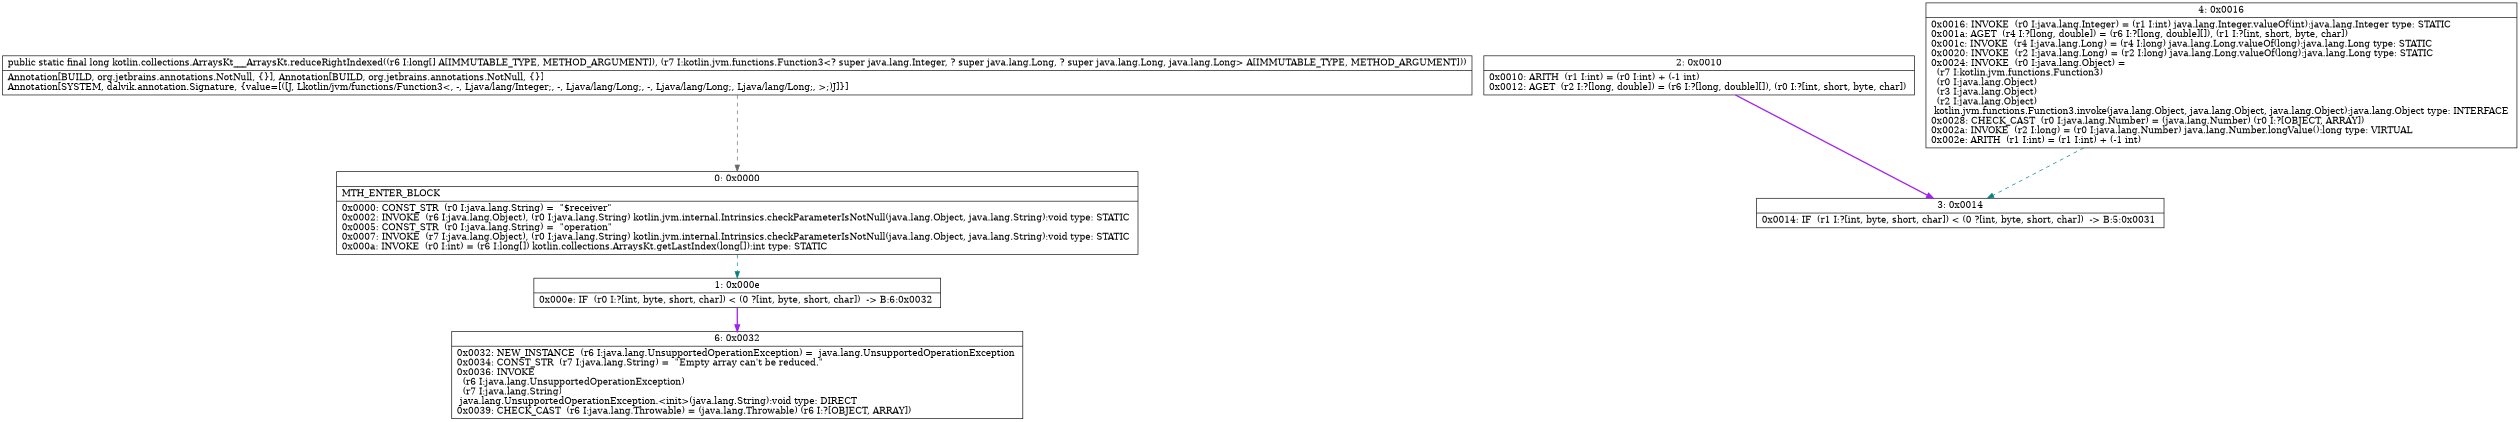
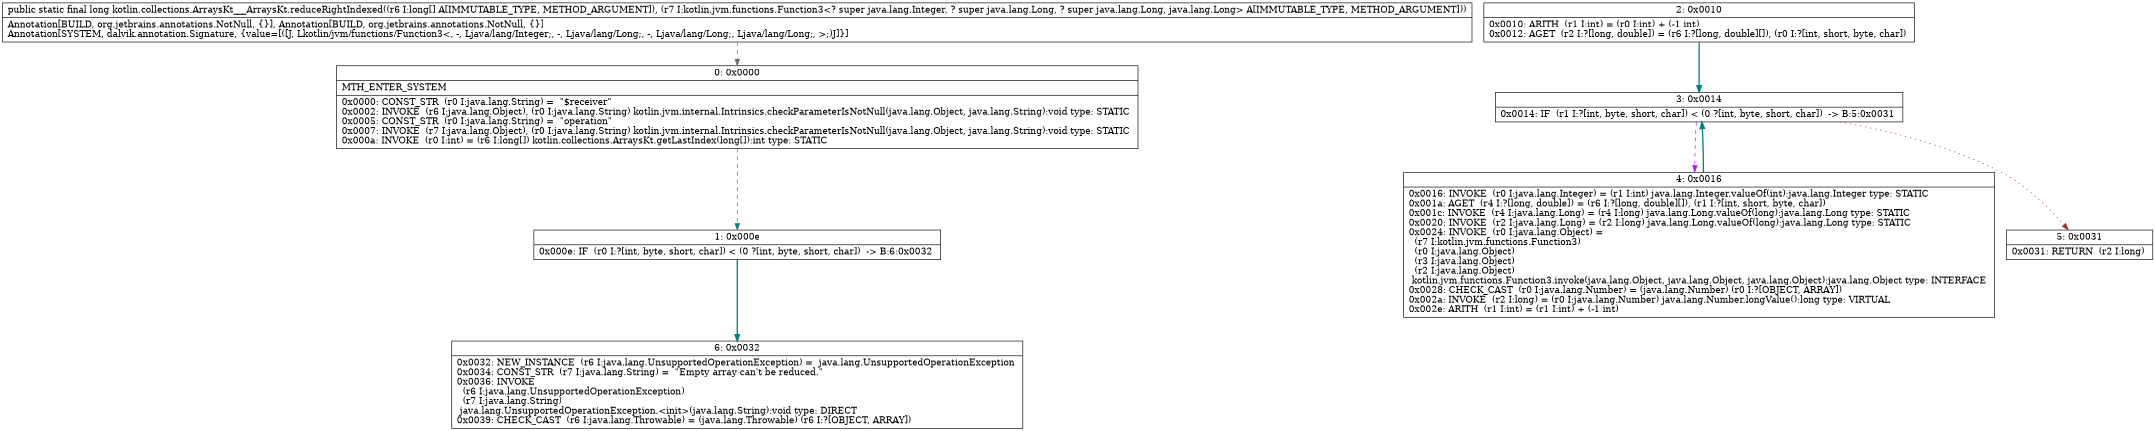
none -> (1695, 144)
(1831, 145) -> (1699, 64)
(2038, 172) -> (1703, 150)
(391, 193) -> (394, 88)
none -> (2080, 245)
(737, 316) -> (737, 297)
